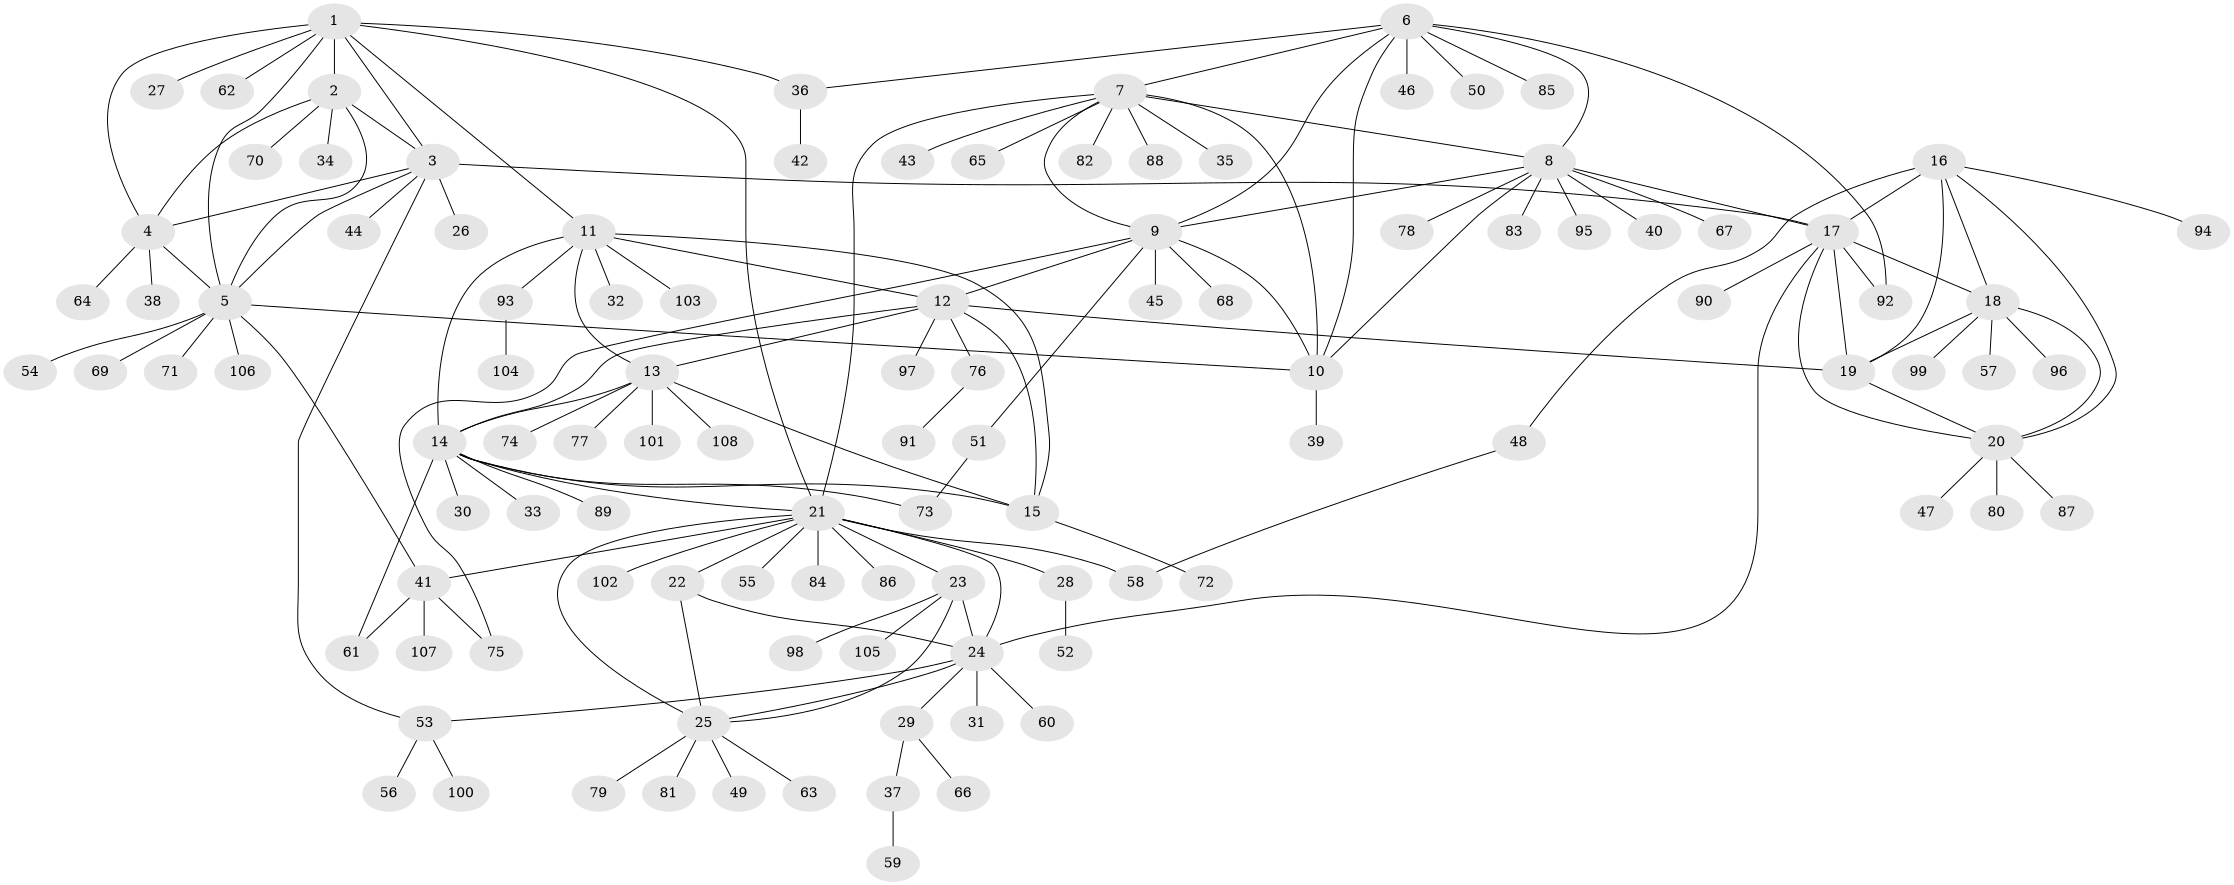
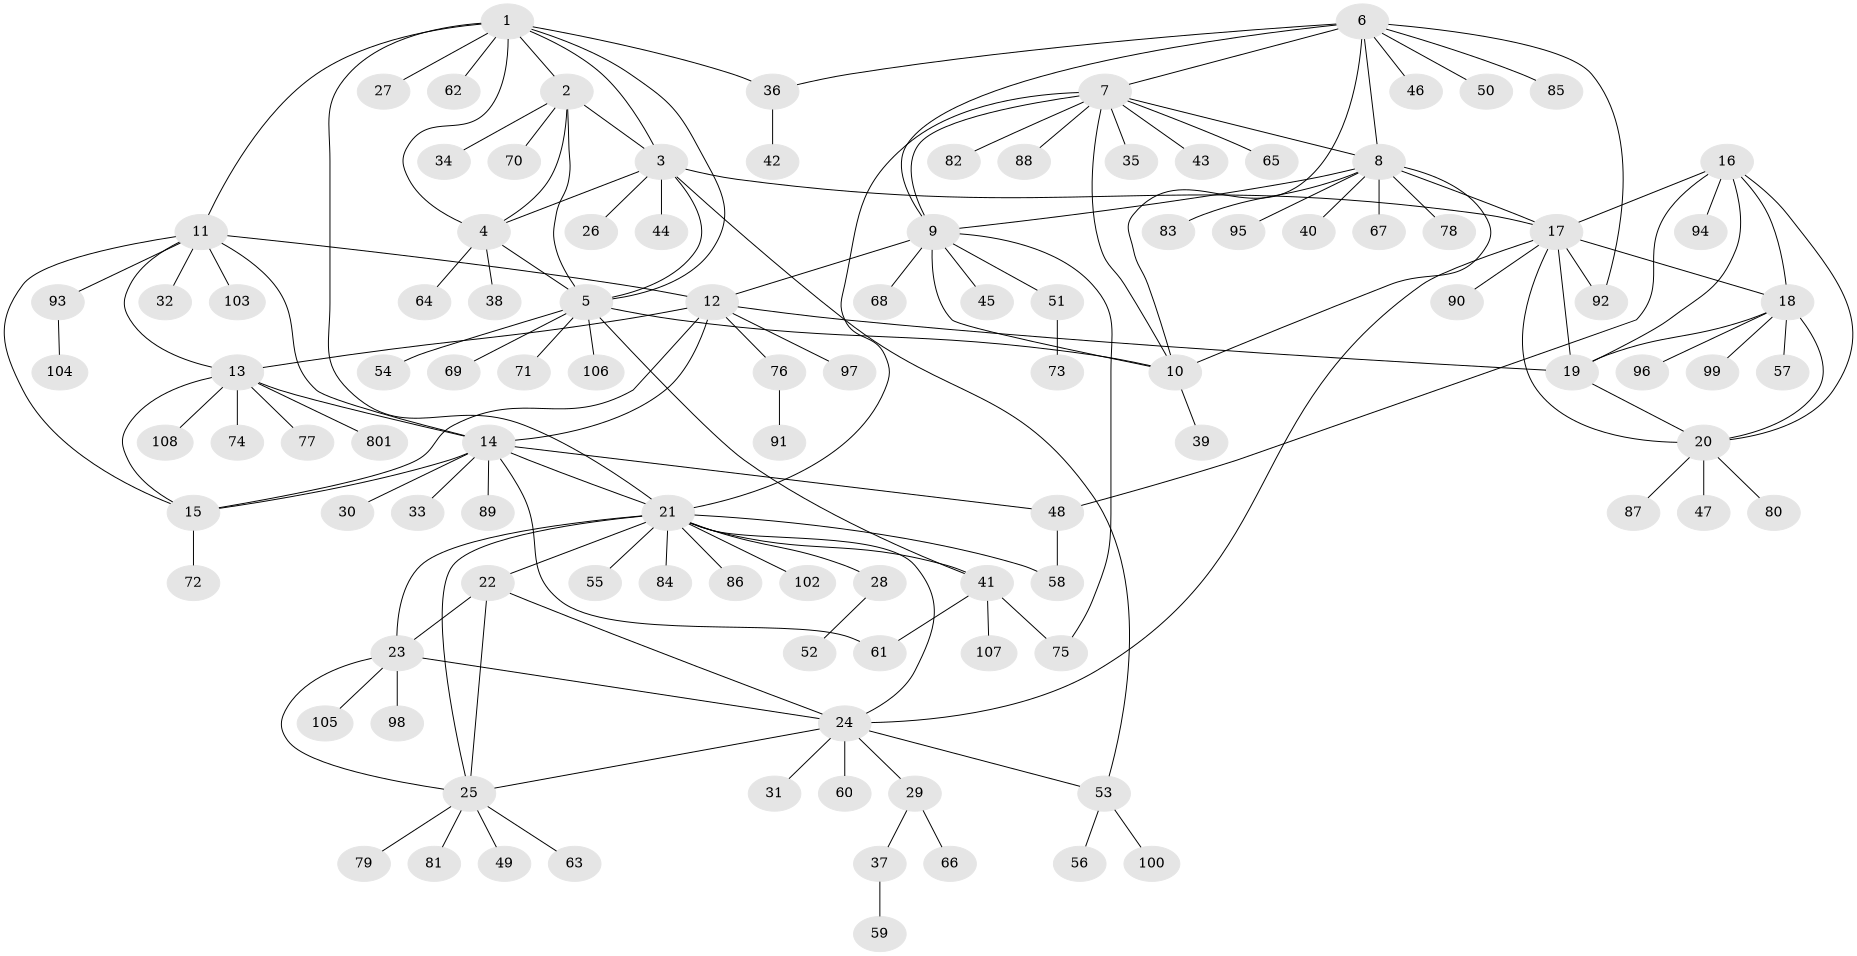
(652, 443) -> (380, 443)
(680, 484) -> (747, 475)
none -> (450, 613)
